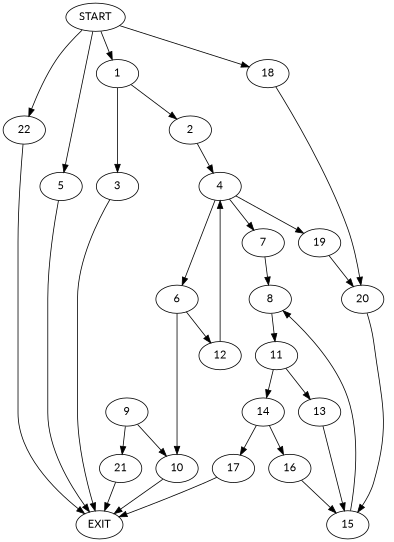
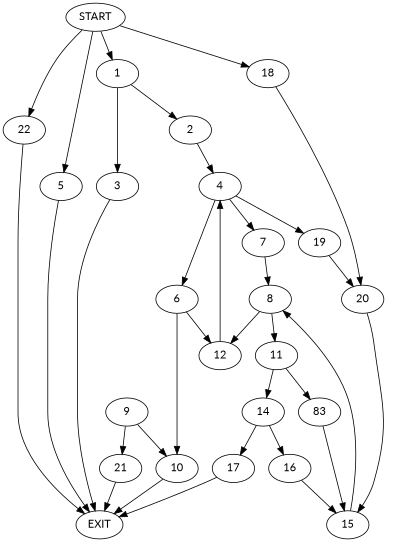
none -> (248, 325)
(320, 412) -> (320, 412)
